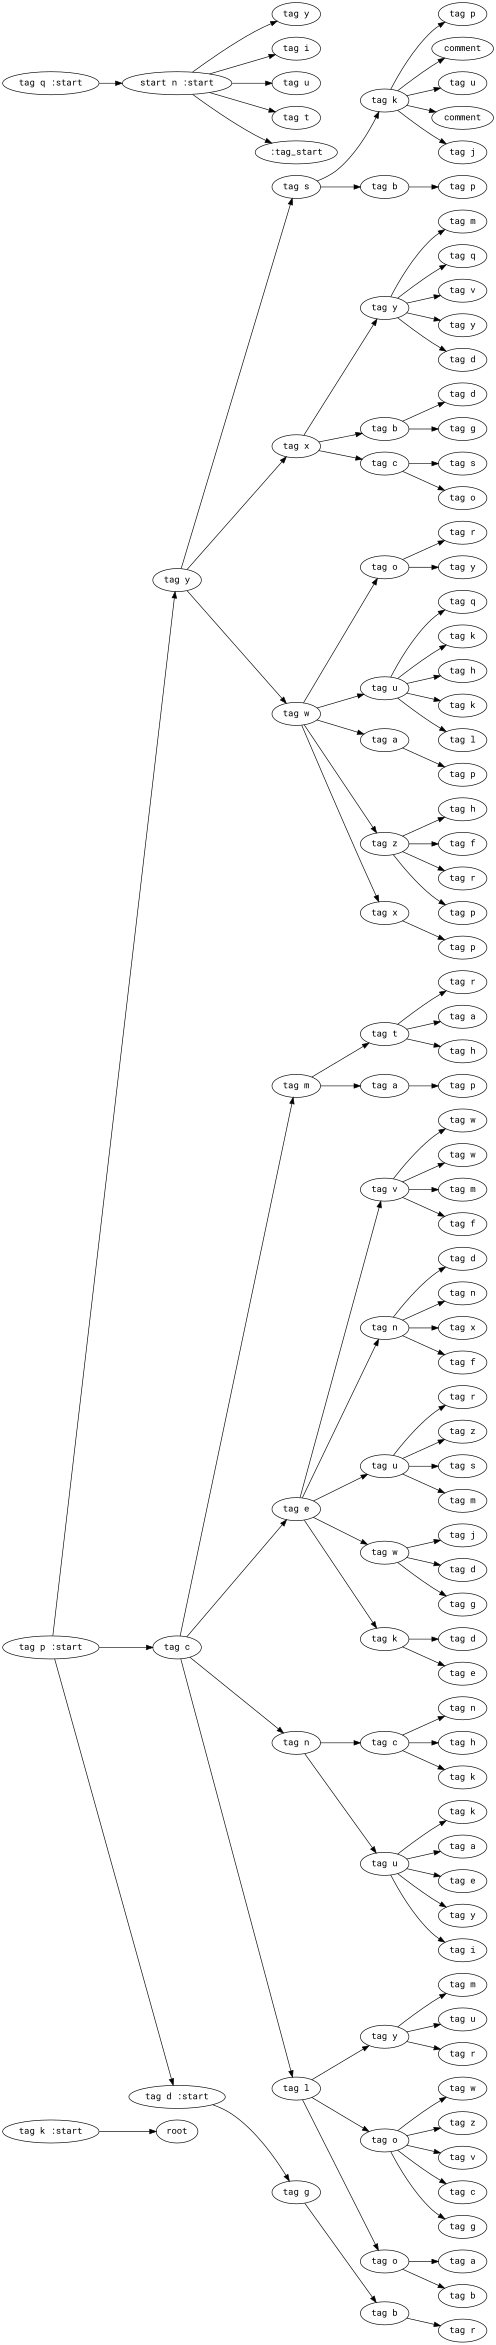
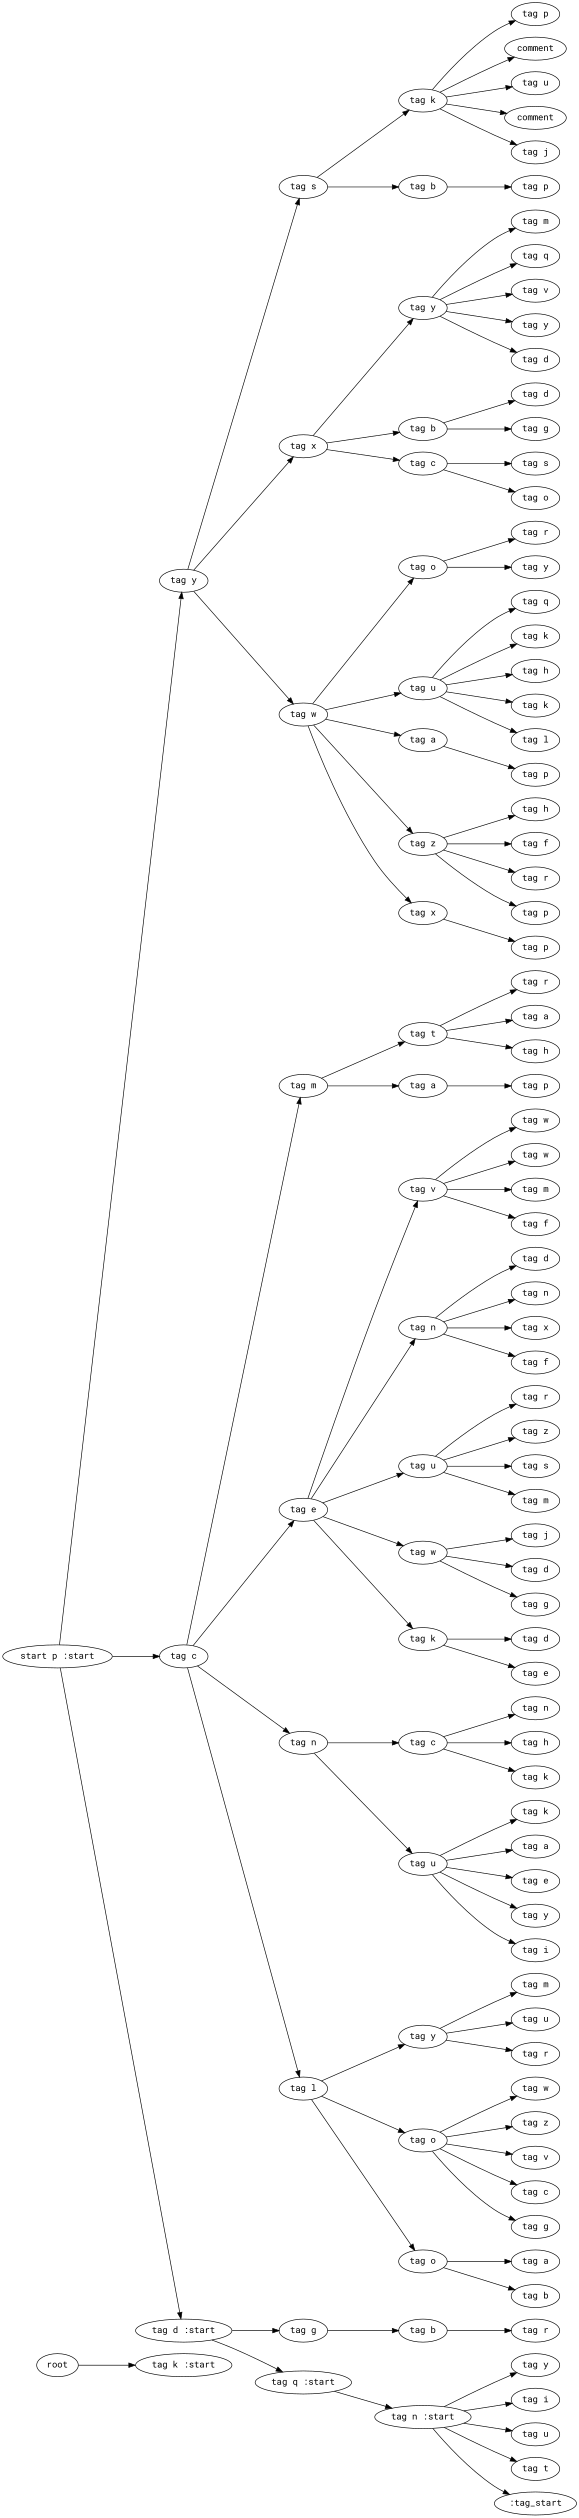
(177, 83) -> (423, 2417)
(51, 1647) -> (57, 1656)
(124, 2131) -> (104, 2365)
none -> (245, 2354)
